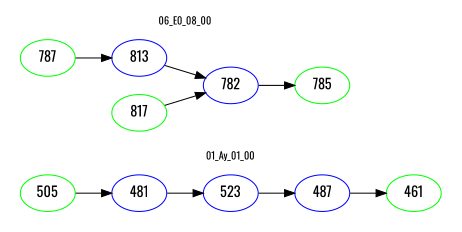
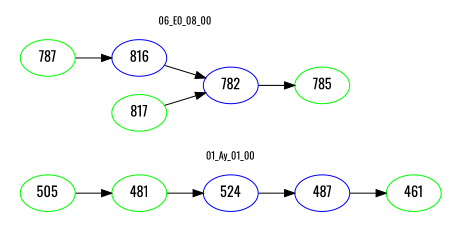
(139, 58) -> (139, 58)
(139, 193) -> (139, 193)
(231, 193) -> (231, 193)
